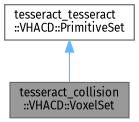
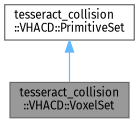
(69, 22) -> (69, 22)
